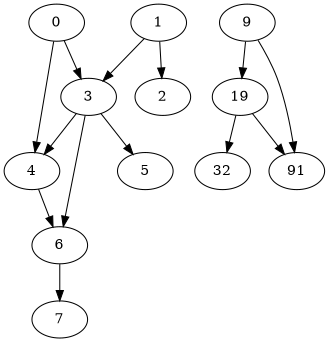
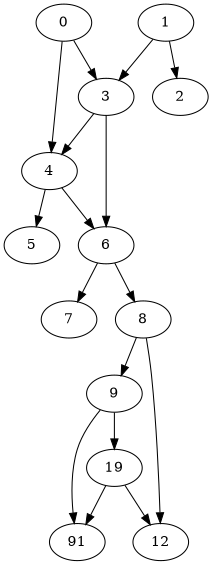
(114, 130) -> (42, 203)
(223, 171) -> (161, 542)
none -> (143, 319)
